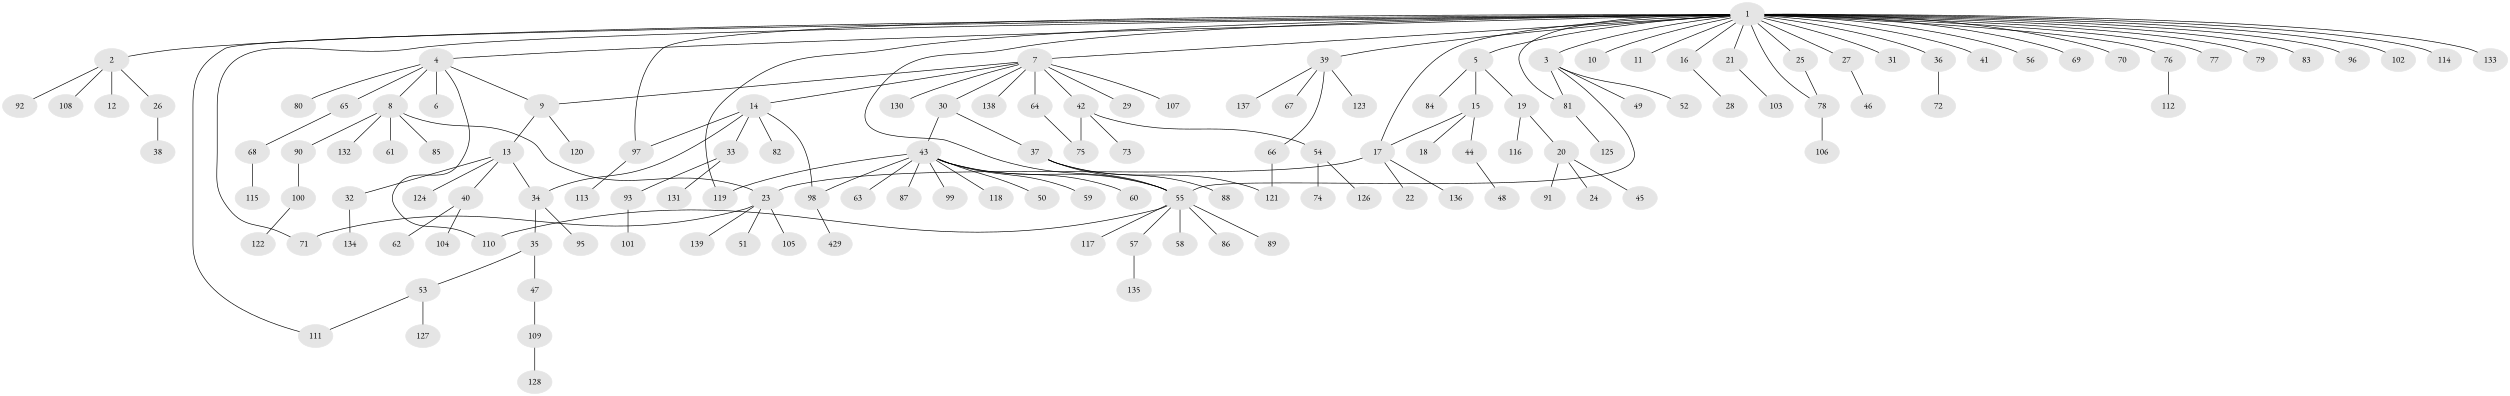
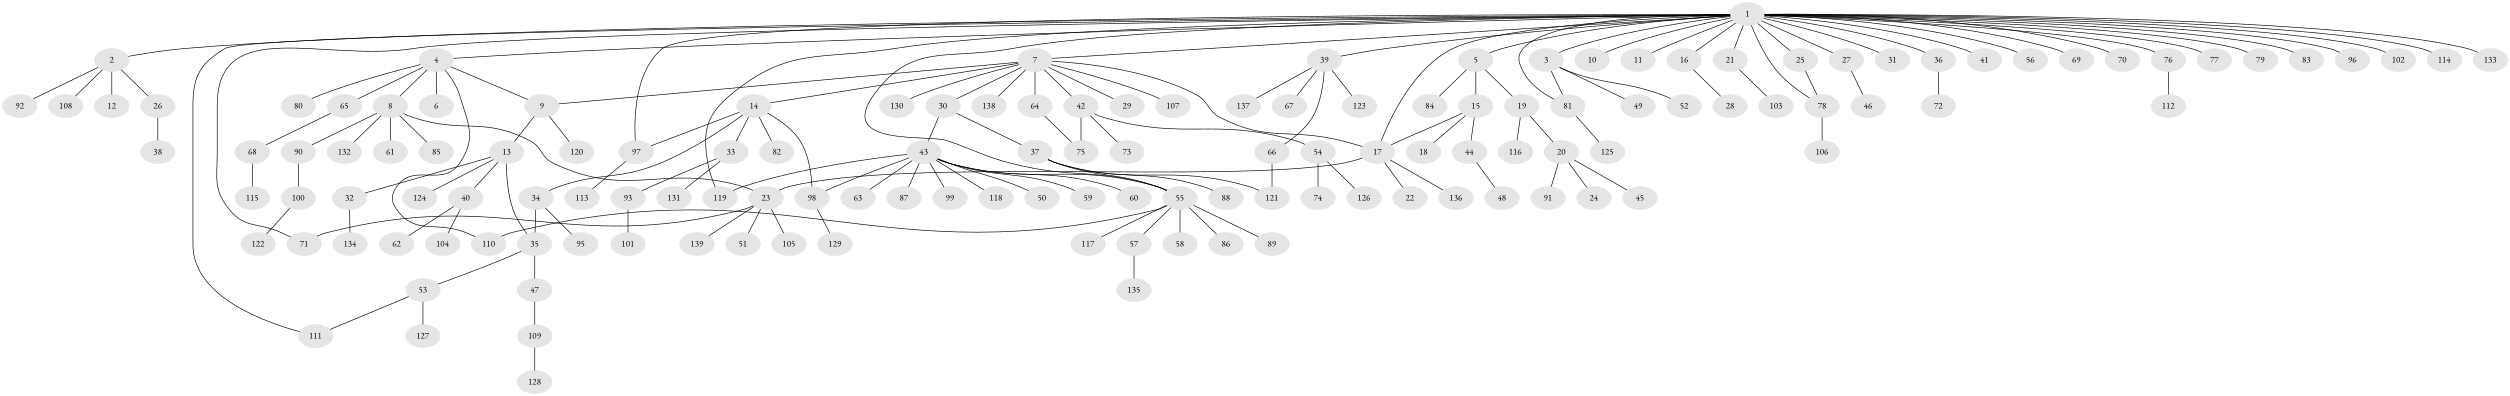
none -> (1207, 105)
(521, 175) -> (510, 201)
(1476, 183) -> none
(835, 244) -> (835, 244)
